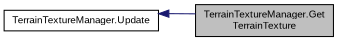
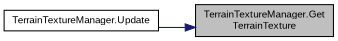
(182, 14) -> (172, 28)
